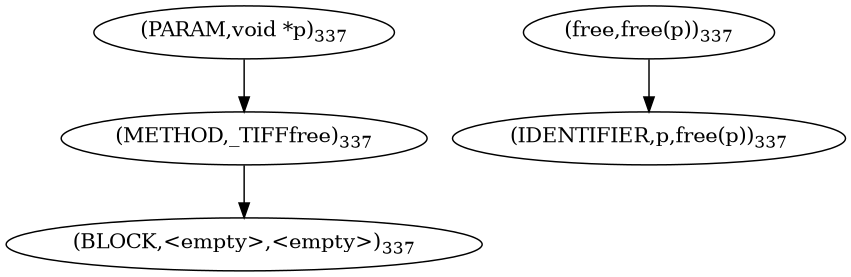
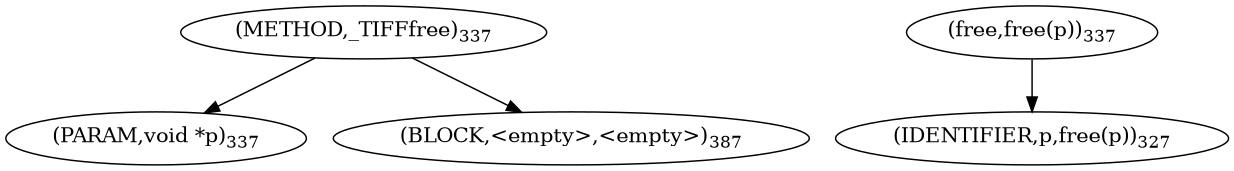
(244, 78) -> (266, 82)
(771, 136) -> (1154, 136)
(399, 242) -> (726, 136)
